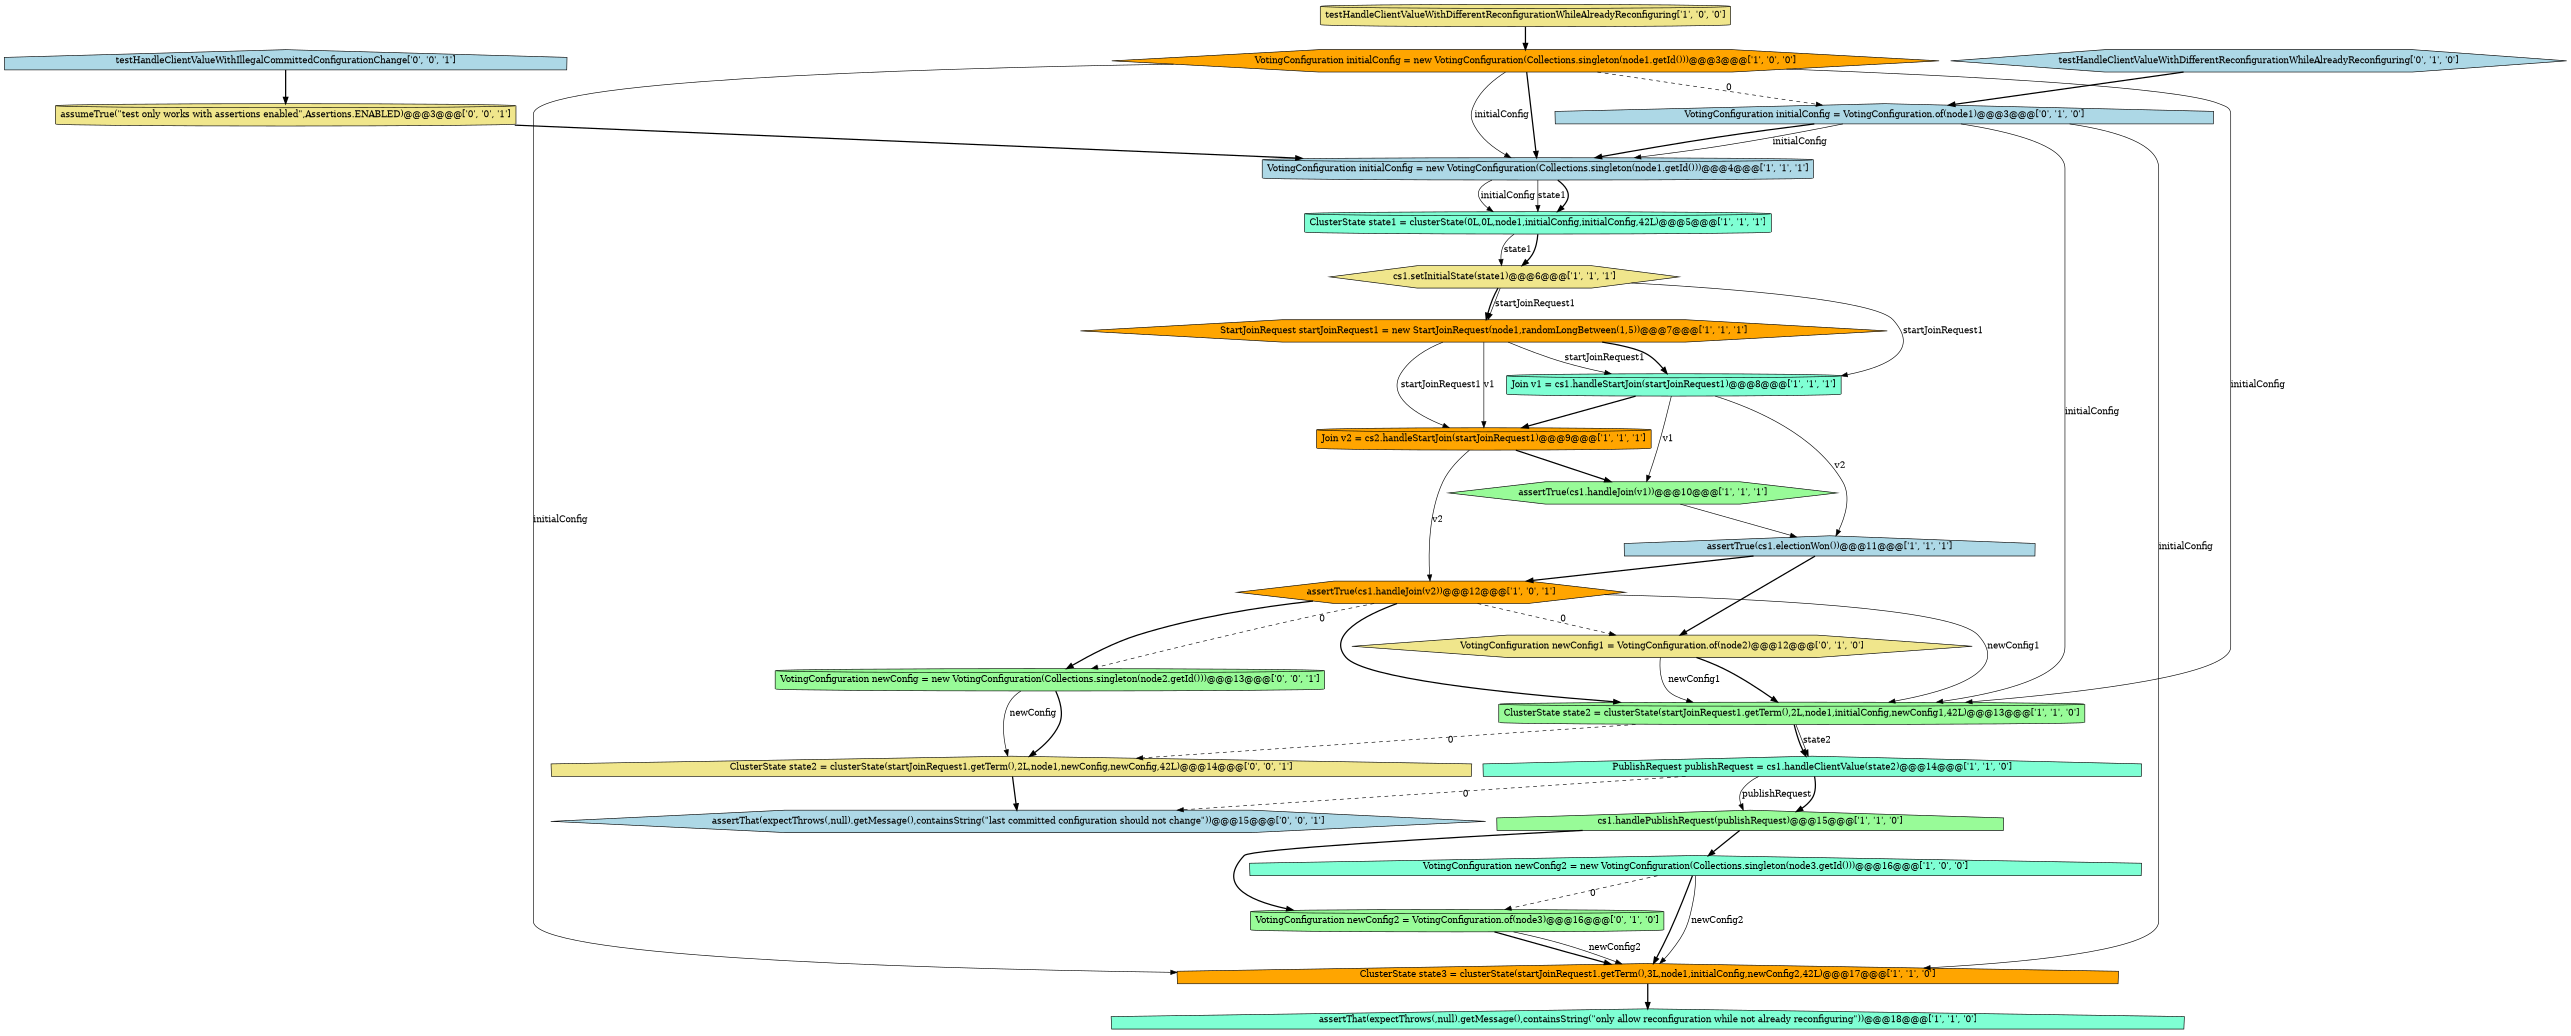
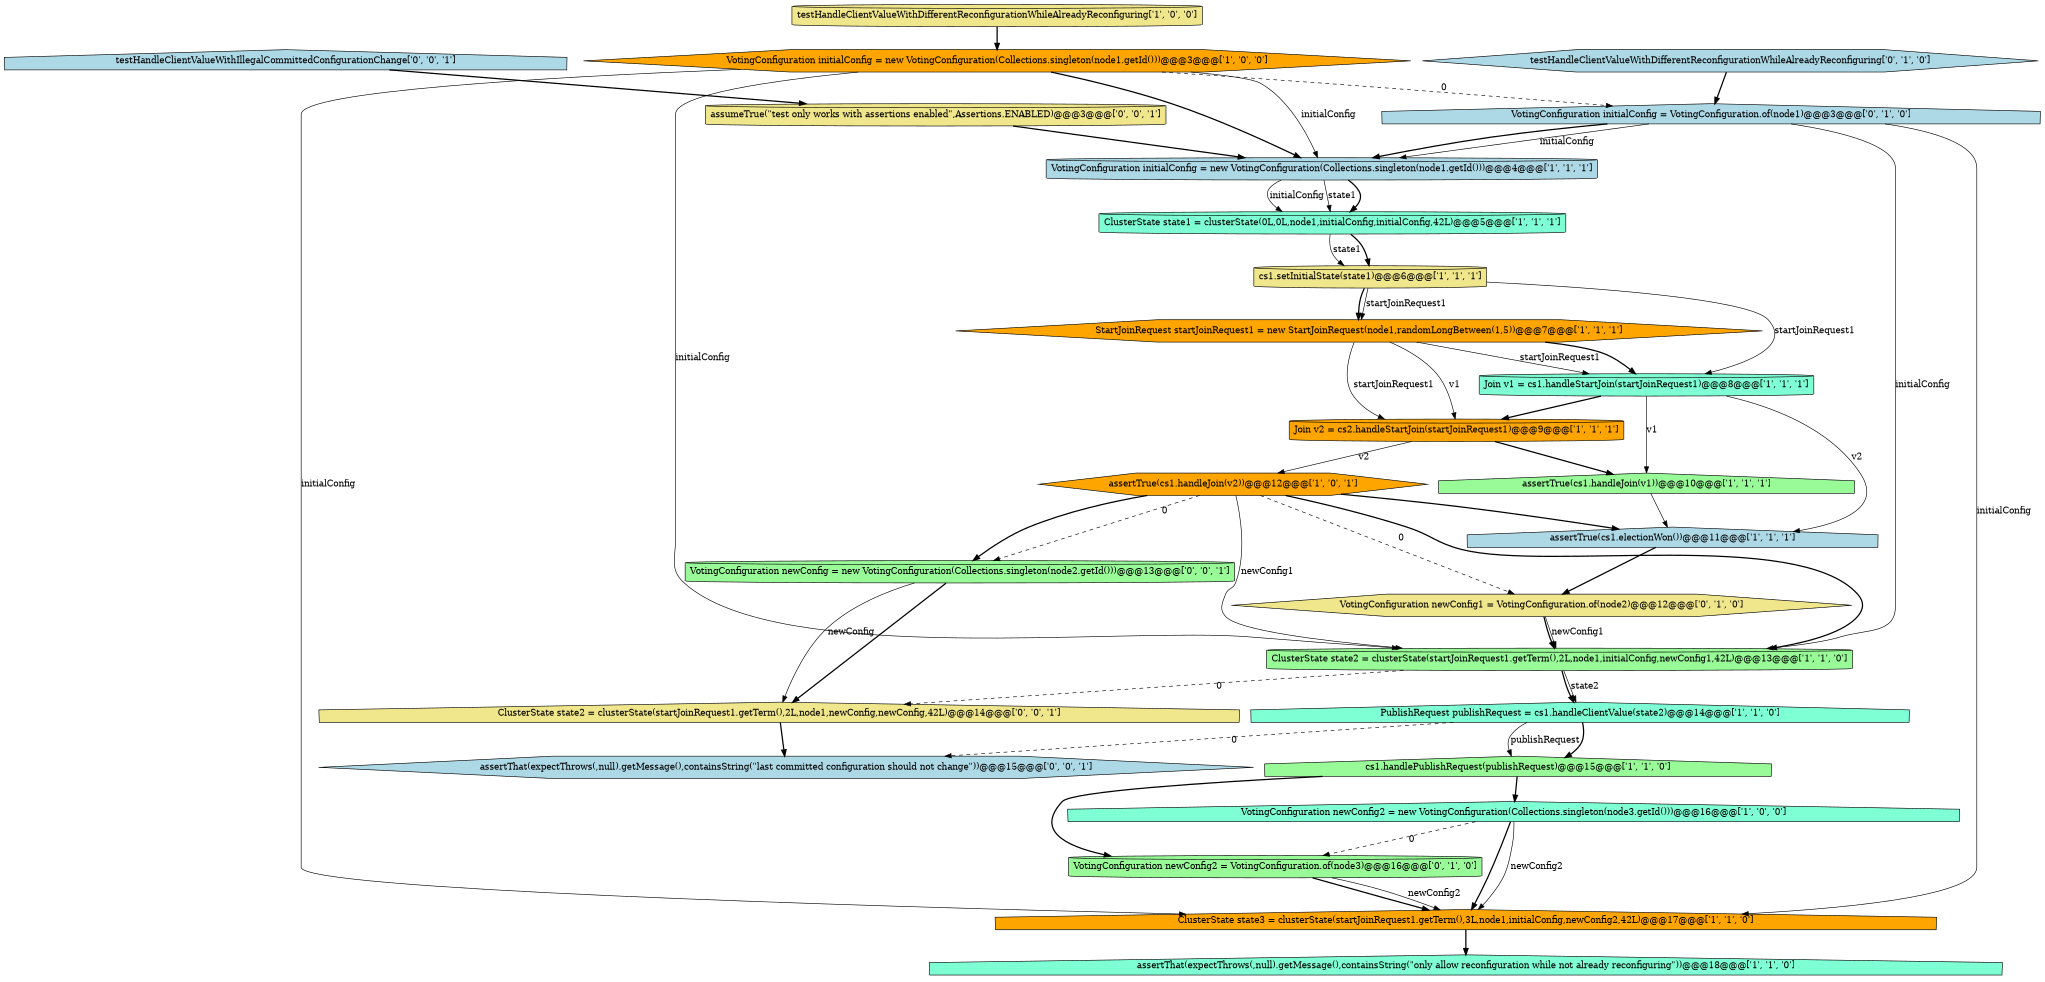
(1504, 277) -> (1370, 277)
(1643, 493) -> (1647, 484)
(1643, 568) -> (1477, 509)
